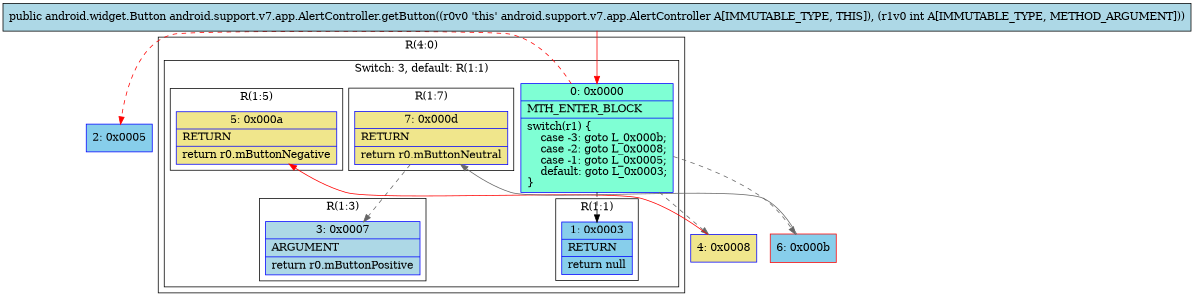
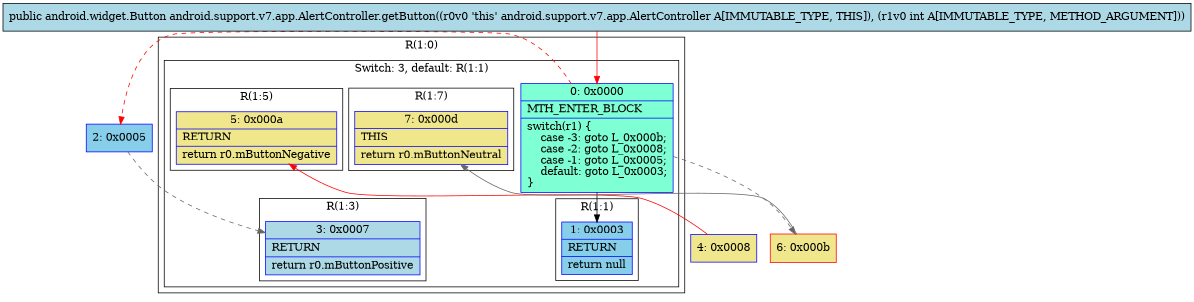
(422, 46) -> (422, 46)
(385, 137) -> (375, 137)
(389, 190) -> (185, 203)
(597, 203) -> (597, 203)
(673, 204) -> none
(305, 248) -> (296, 248)
(803, 248) -> (803, 248)
